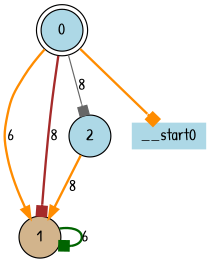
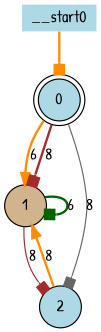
(114, 81) -> (59, 47)
none -> (26, 256)
